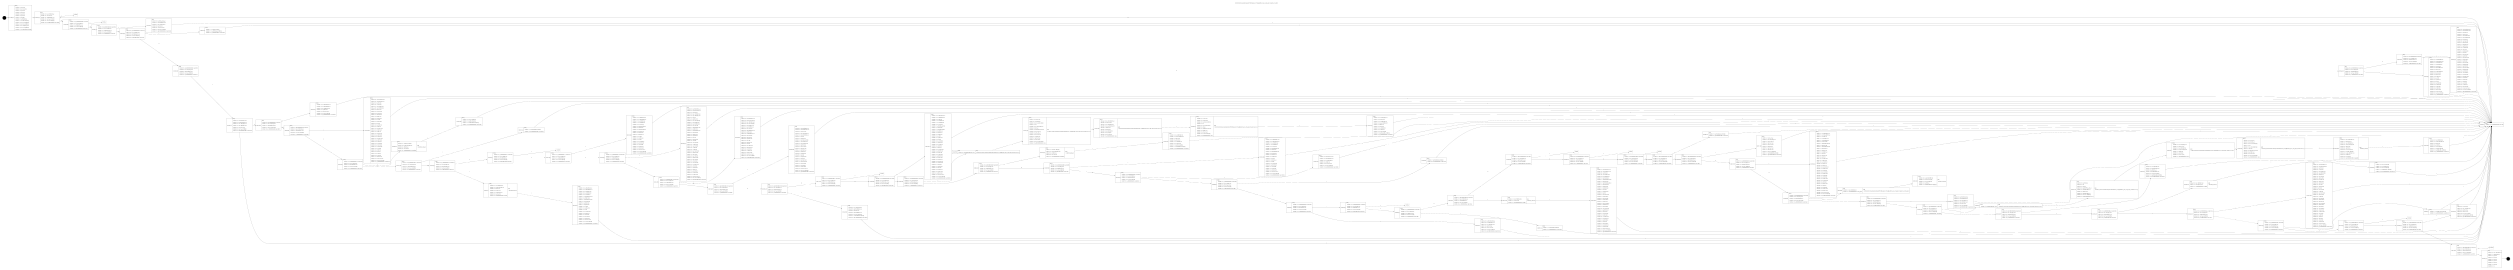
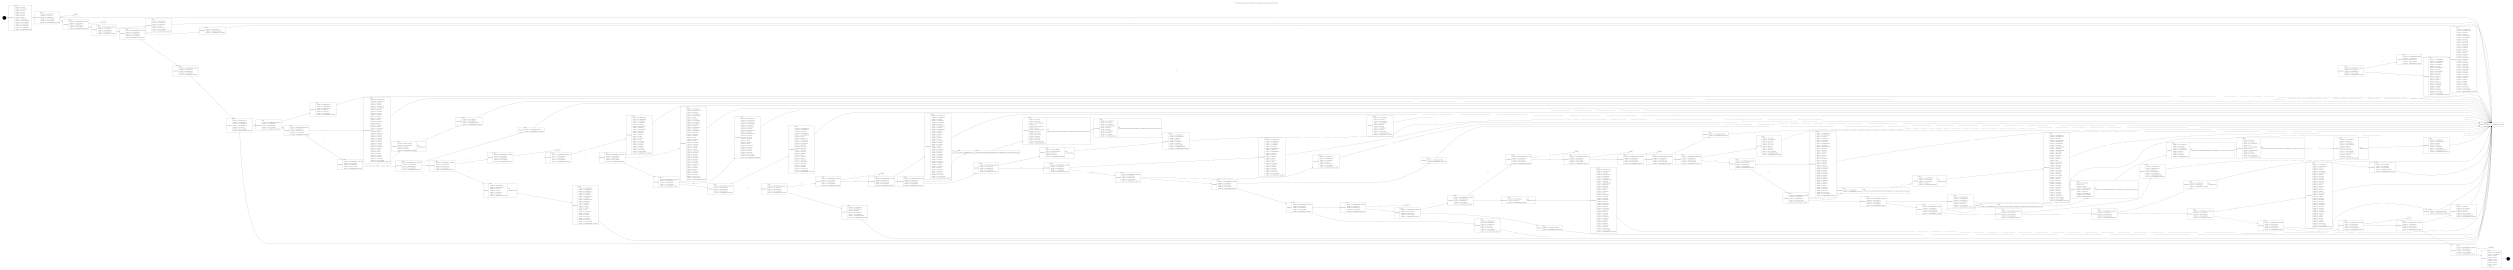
(1224, 127) -> none
none -> (2056, 168)
